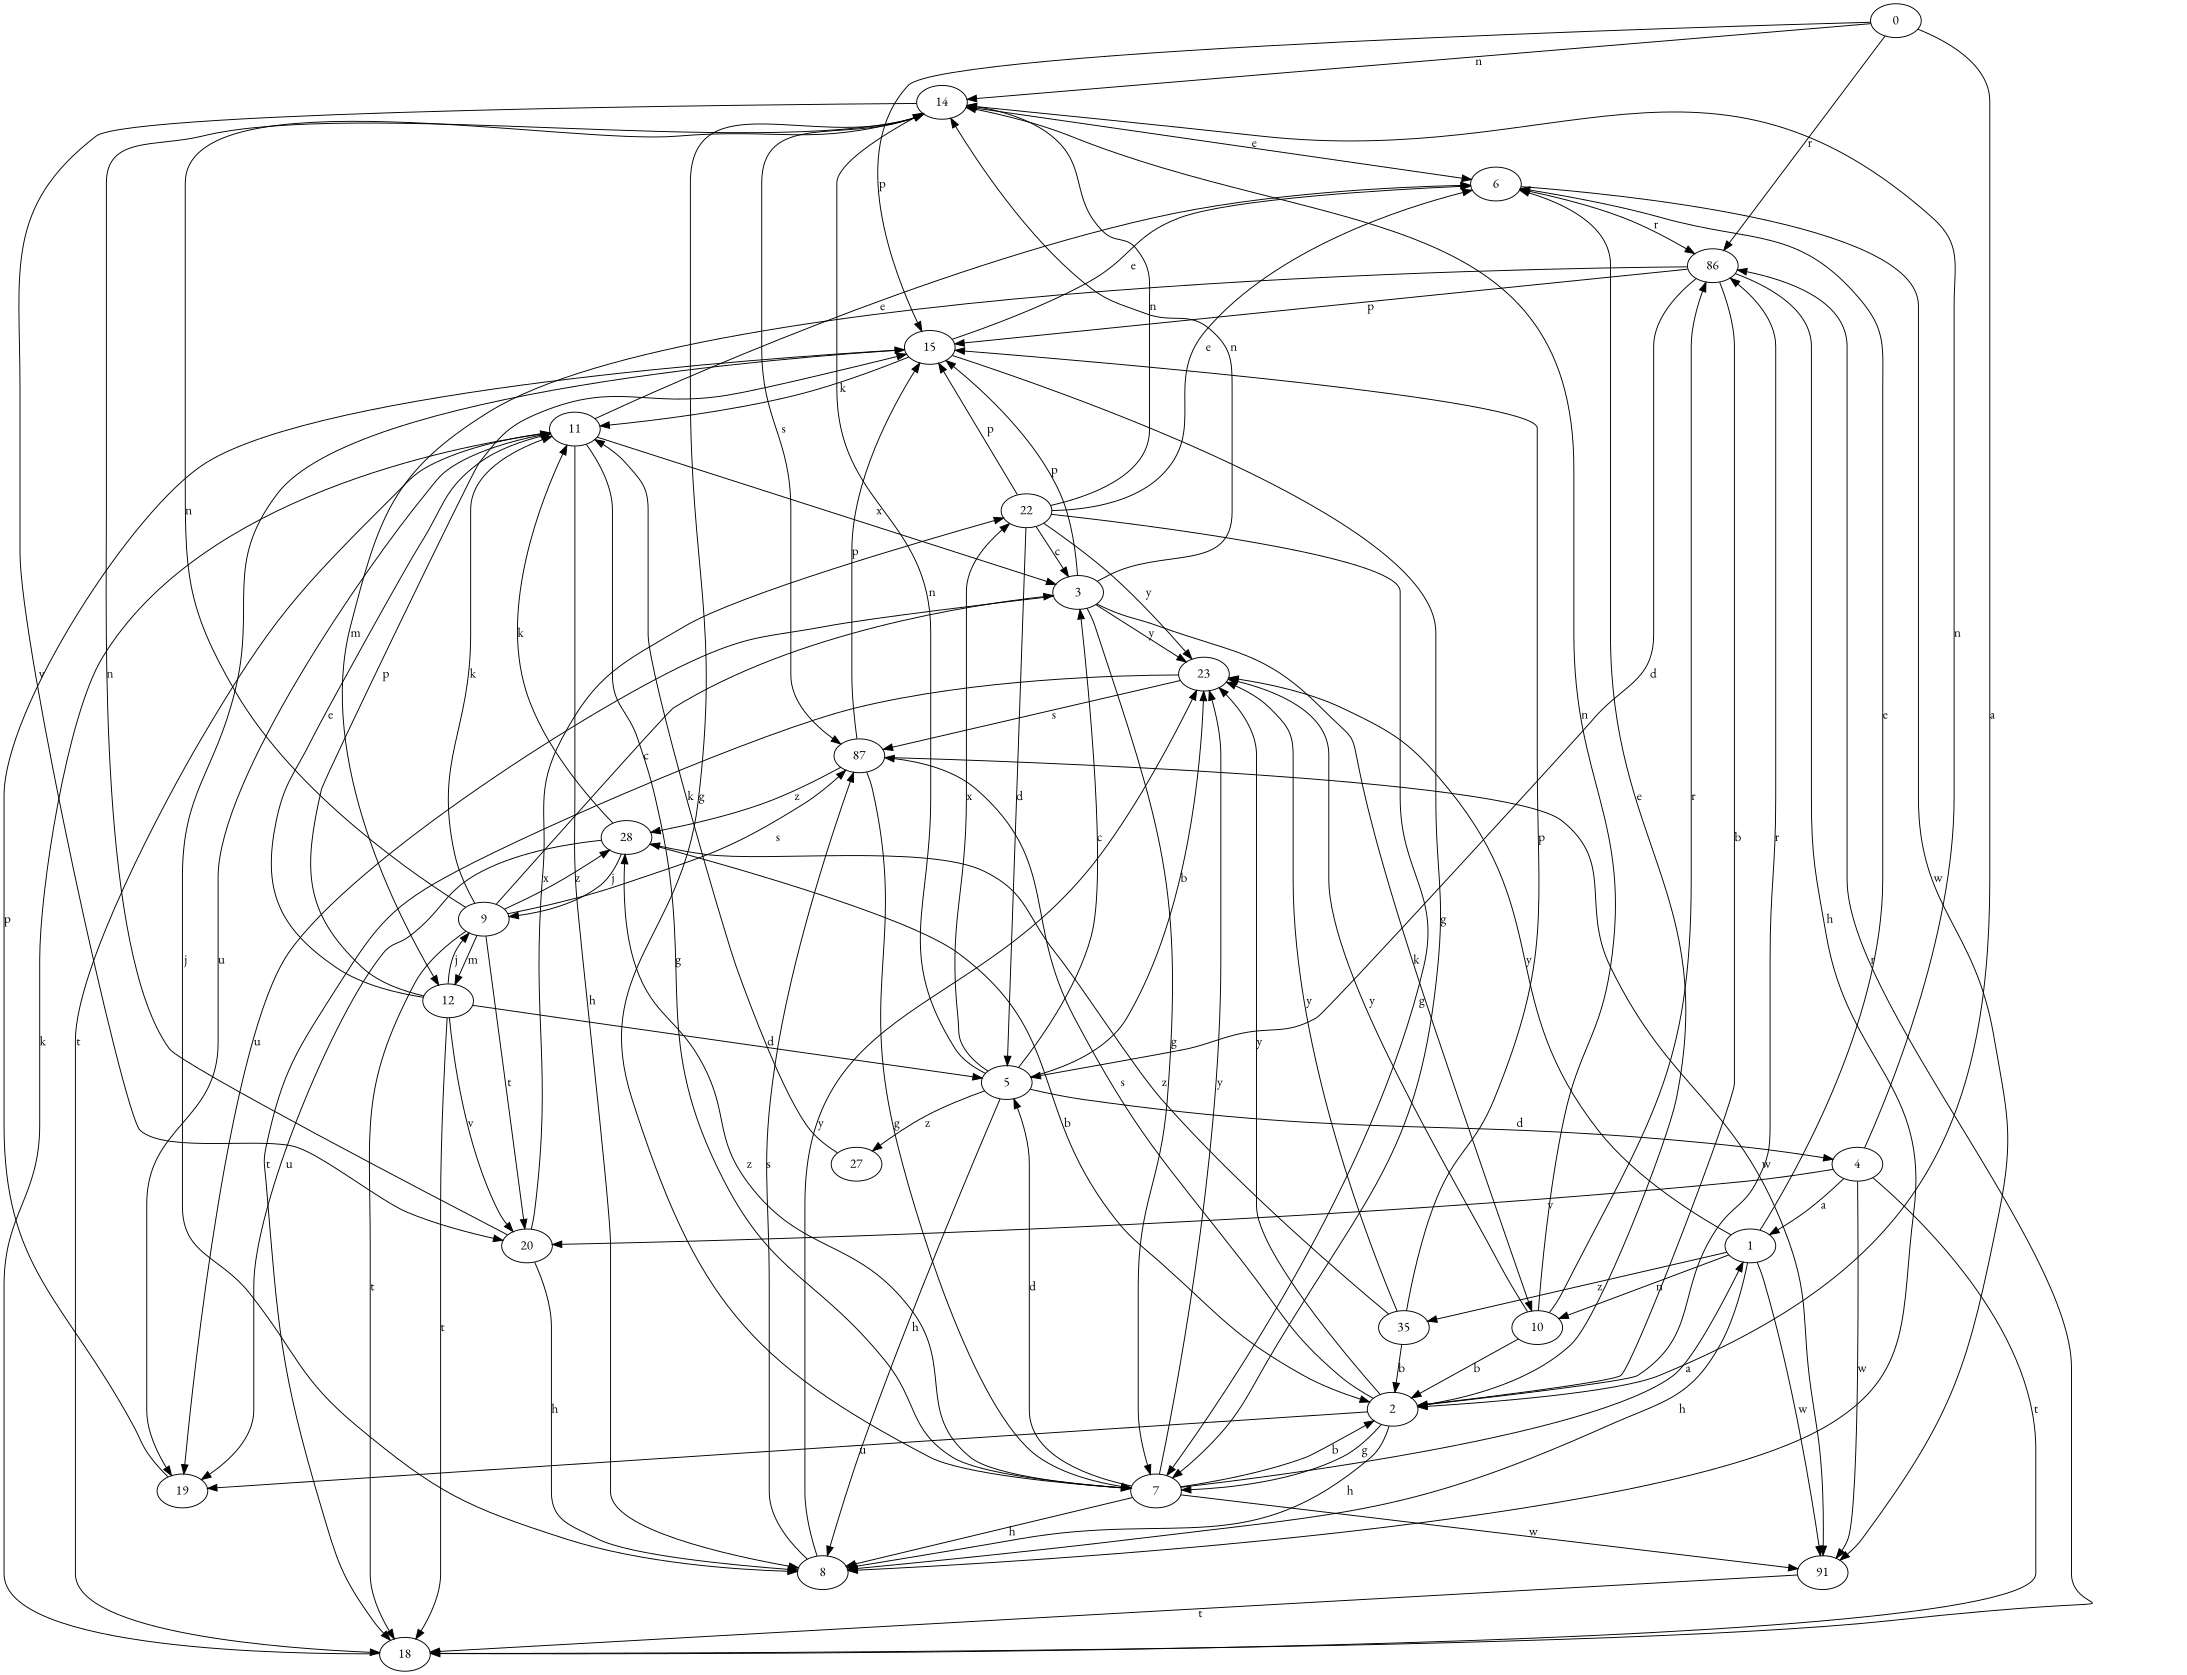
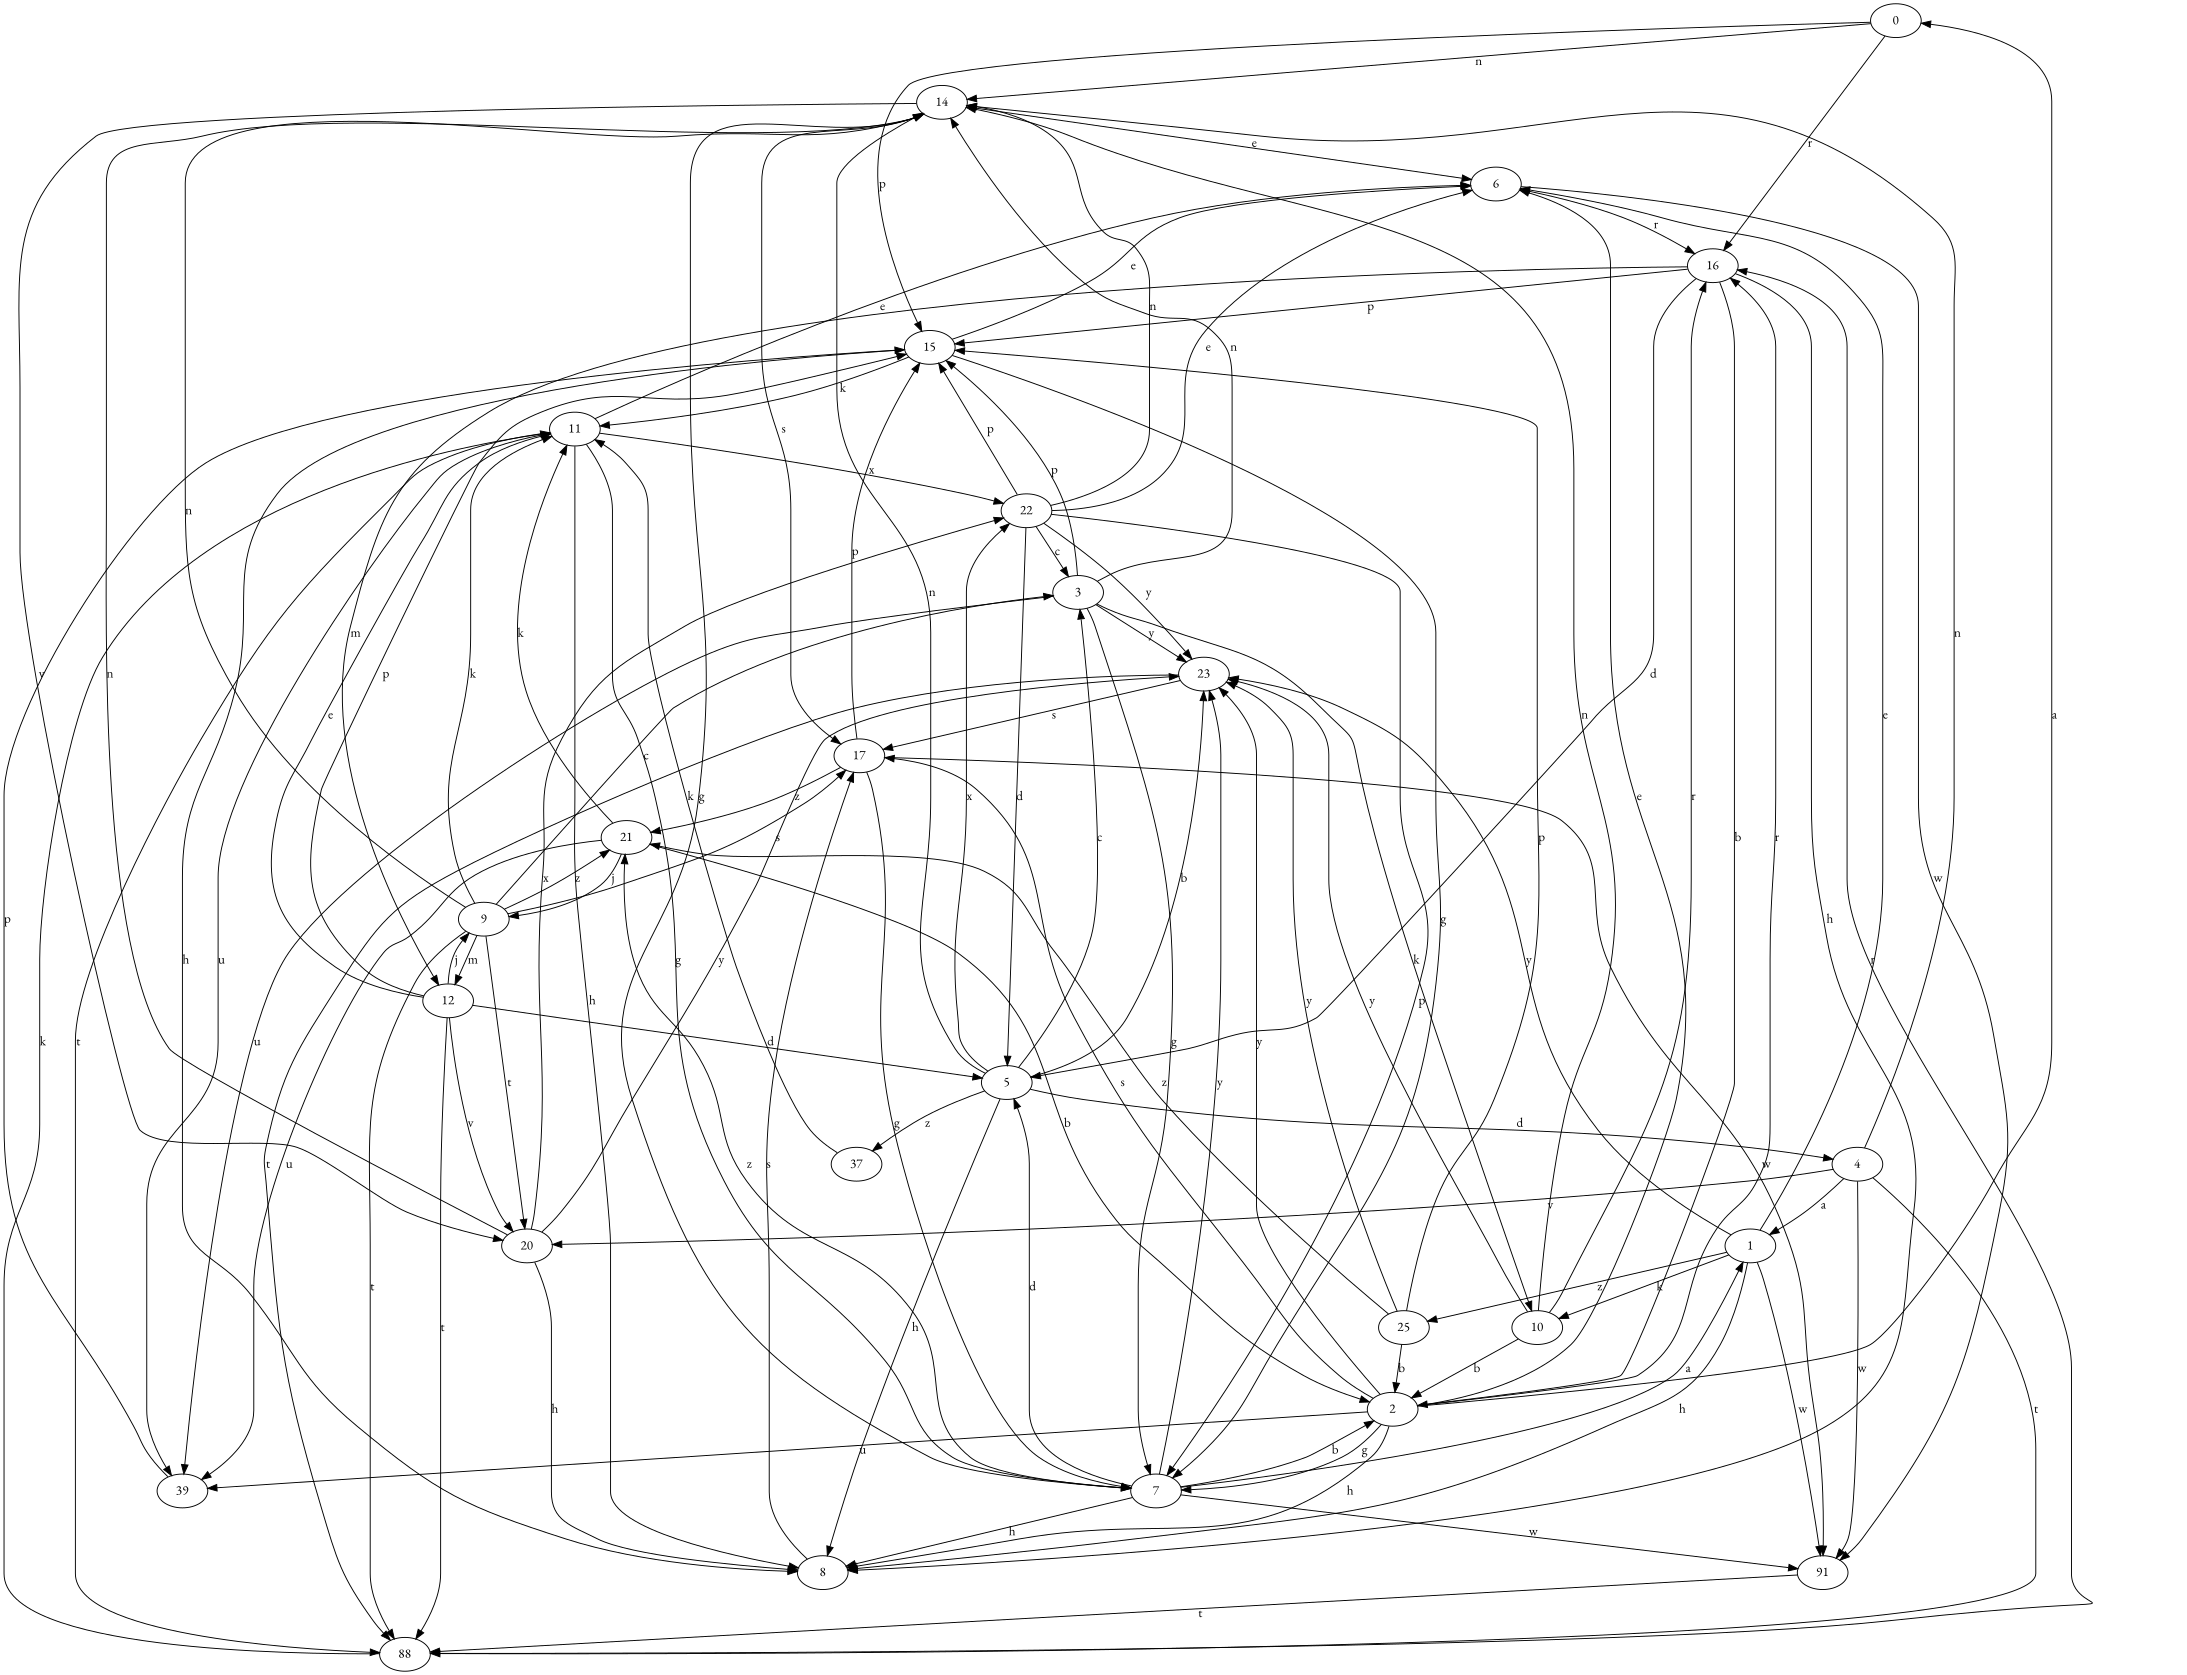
(1713, 266) -> (1713, 266)
(822, 509) -> (798, 463)
(859, 756) -> (859, 756)
(627, 837) -> (627, 837)
(1990, 876) -> (2052, 902)
(186, 960) -> (186, 960)
(1422, 1001) -> (1422, 1001)
(837, 1083) -> (777, 837)
(857, 1164) -> (857, 1164)
(1660, 1287) -> (1660, 1287)
(1404, 1328) -> (1404, 1328)
(182, 1491) -> (182, 1491)
(405, 1654) -> (405, 1654)
